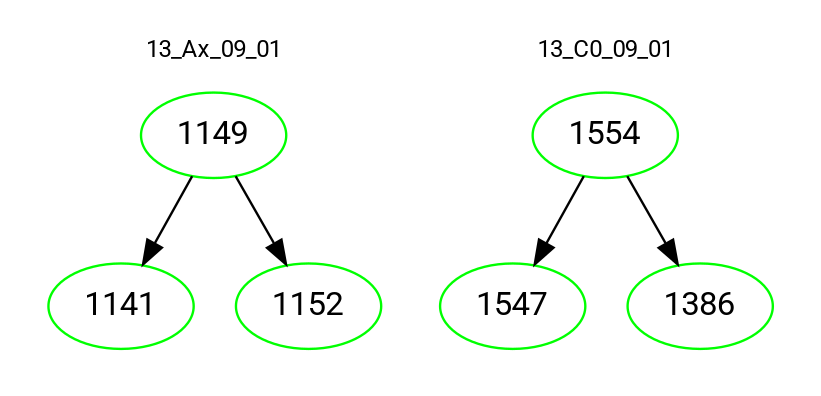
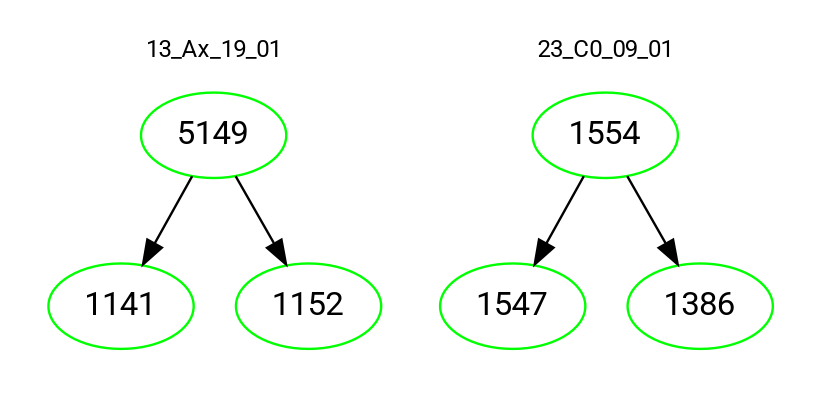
(215, 51) -> (215, 51)
(606, 51) -> (606, 51)
(214, 135) -> (214, 135)
